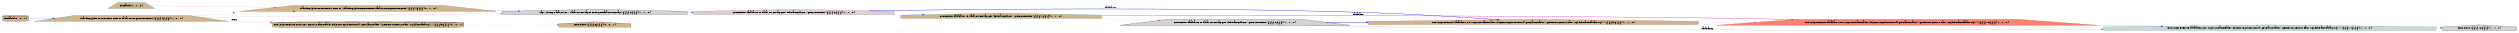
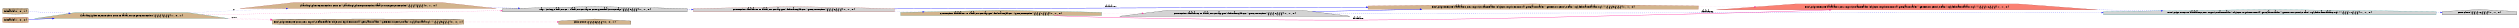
(131, 6) -> none
none -> (15, 20)
